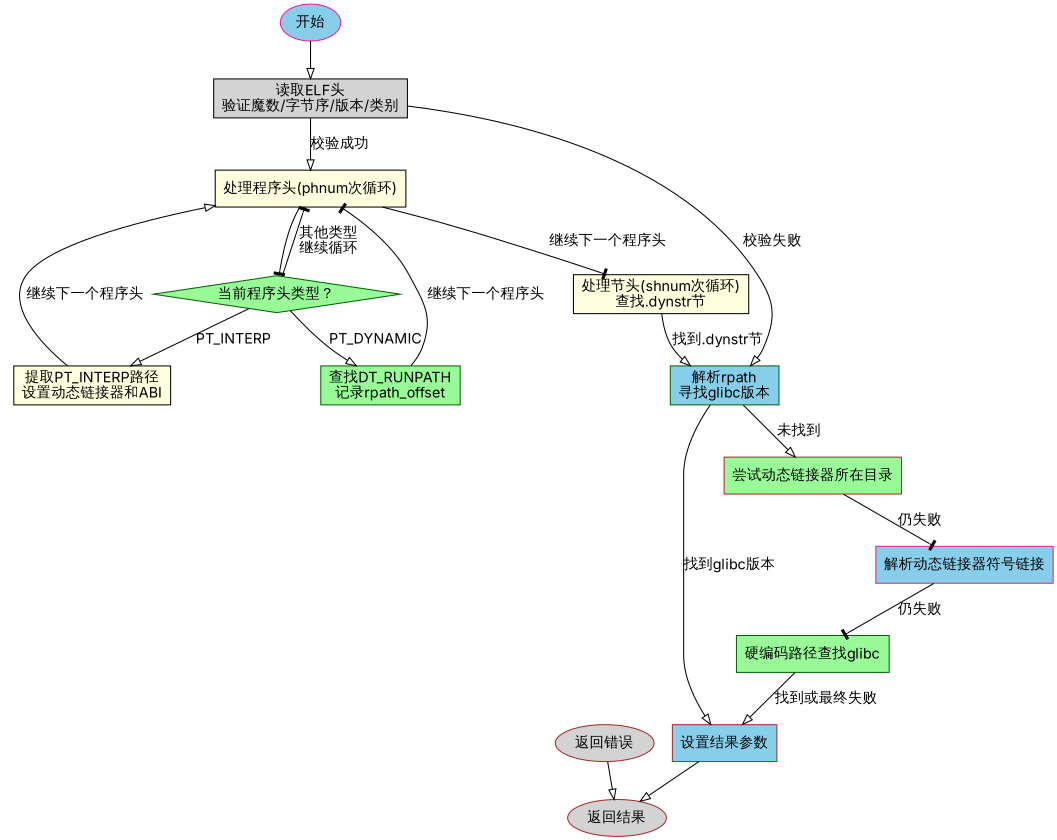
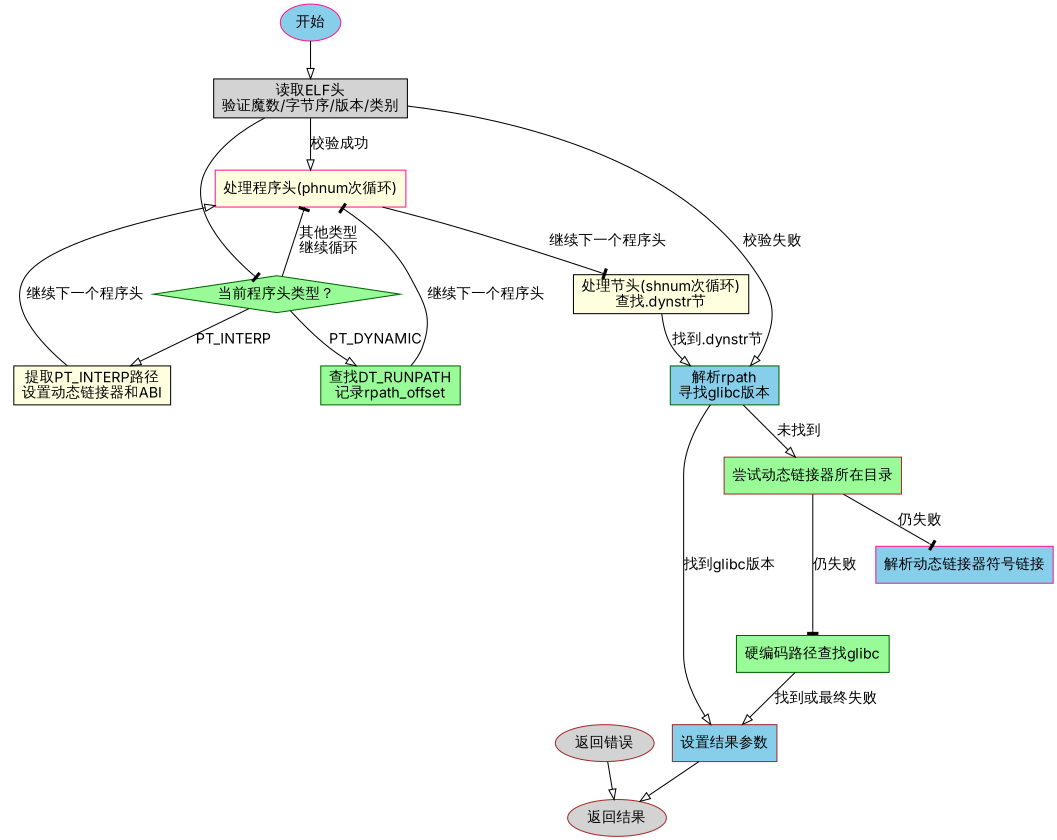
(311, 189) -> (311, 189)
(287, 238) -> (201, 192)
(891, 608) -> (813, 562)
